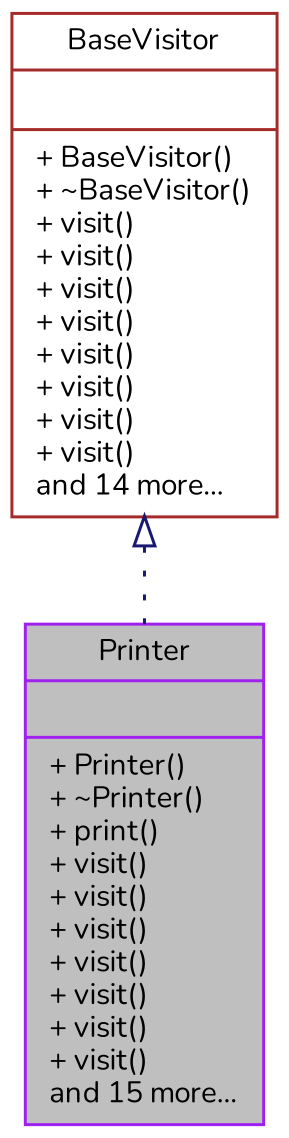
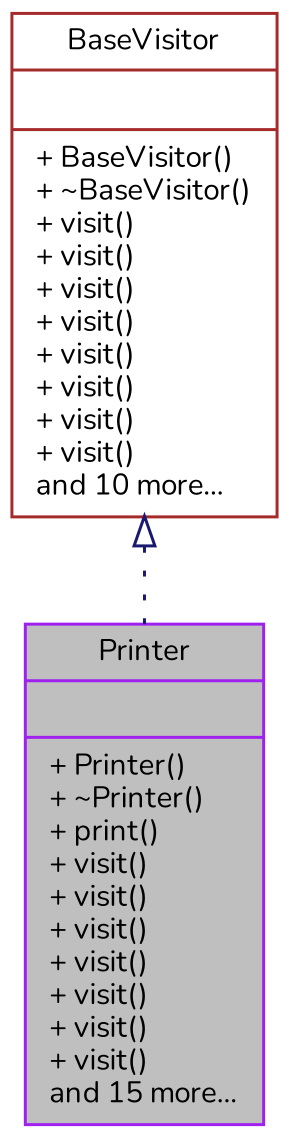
(131, 486) -> (131, 486)
